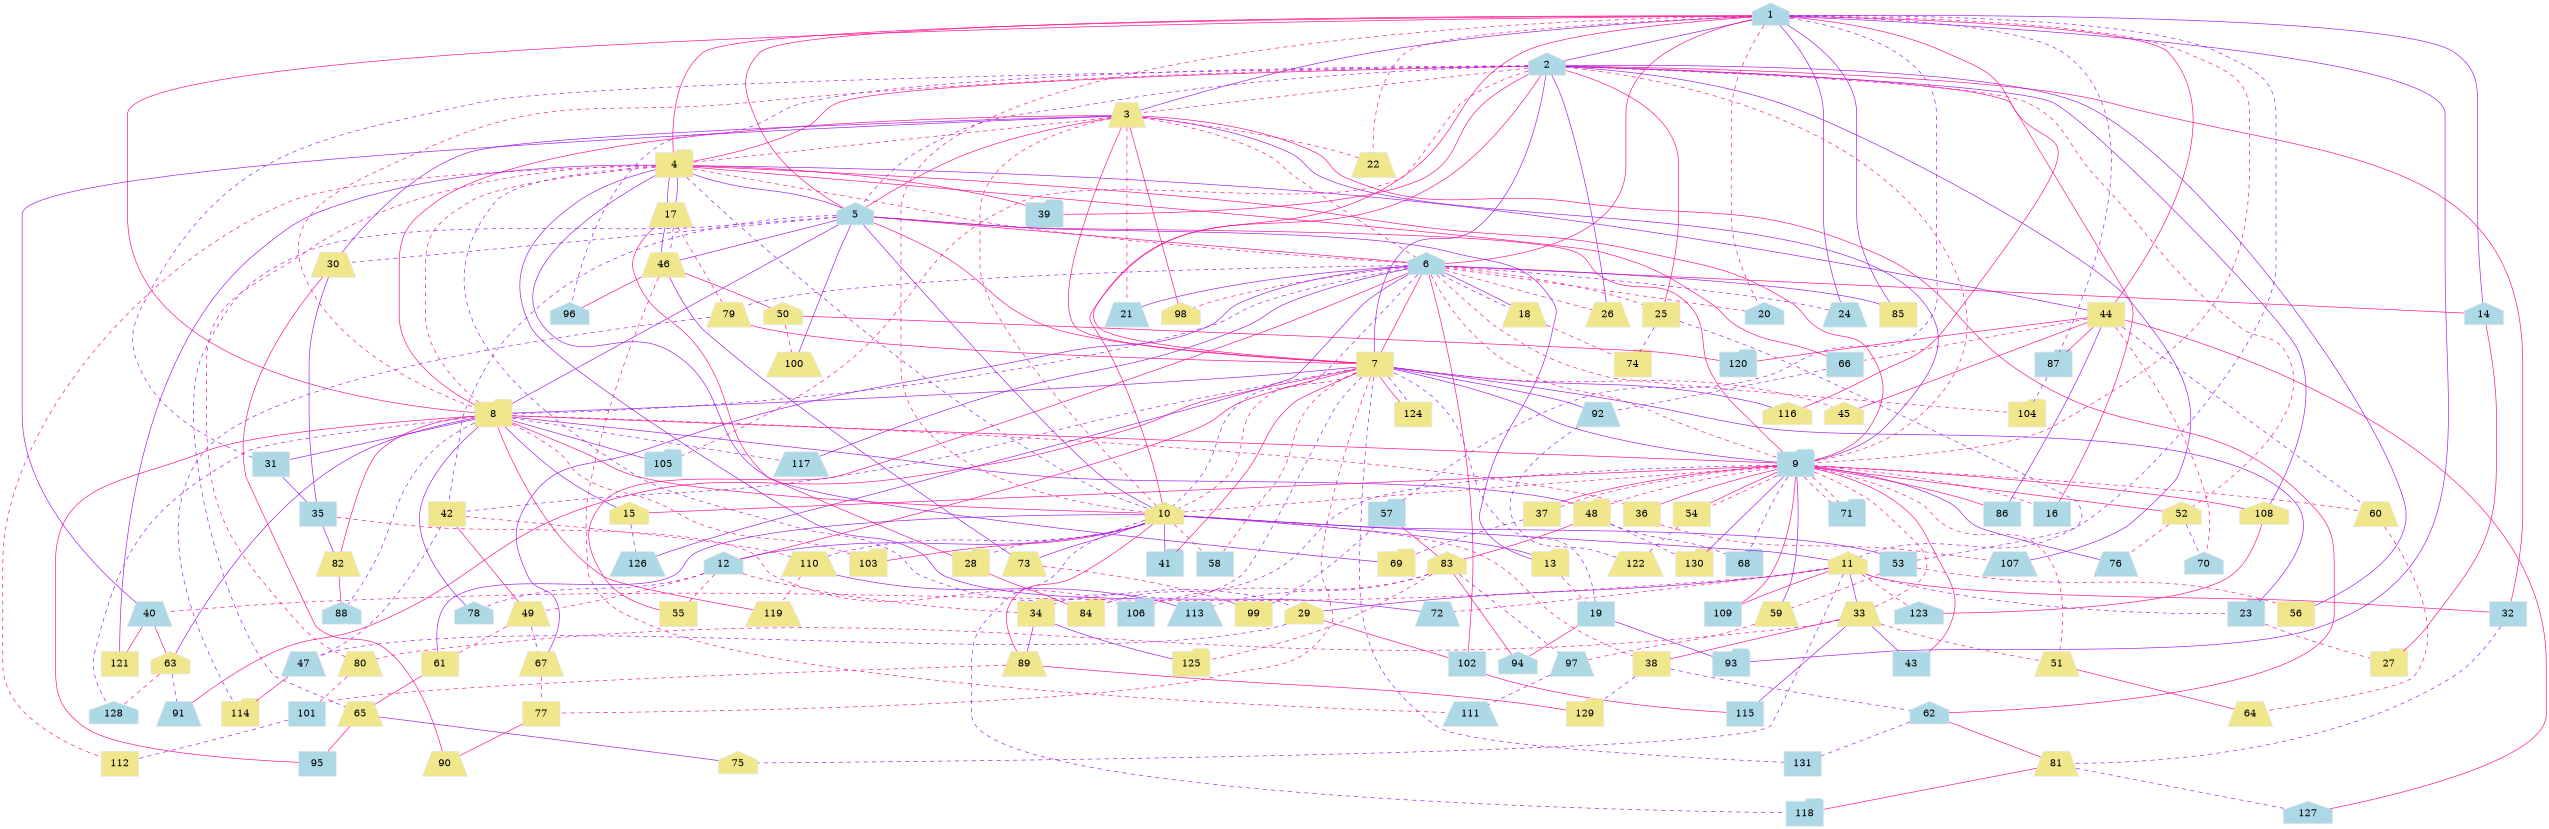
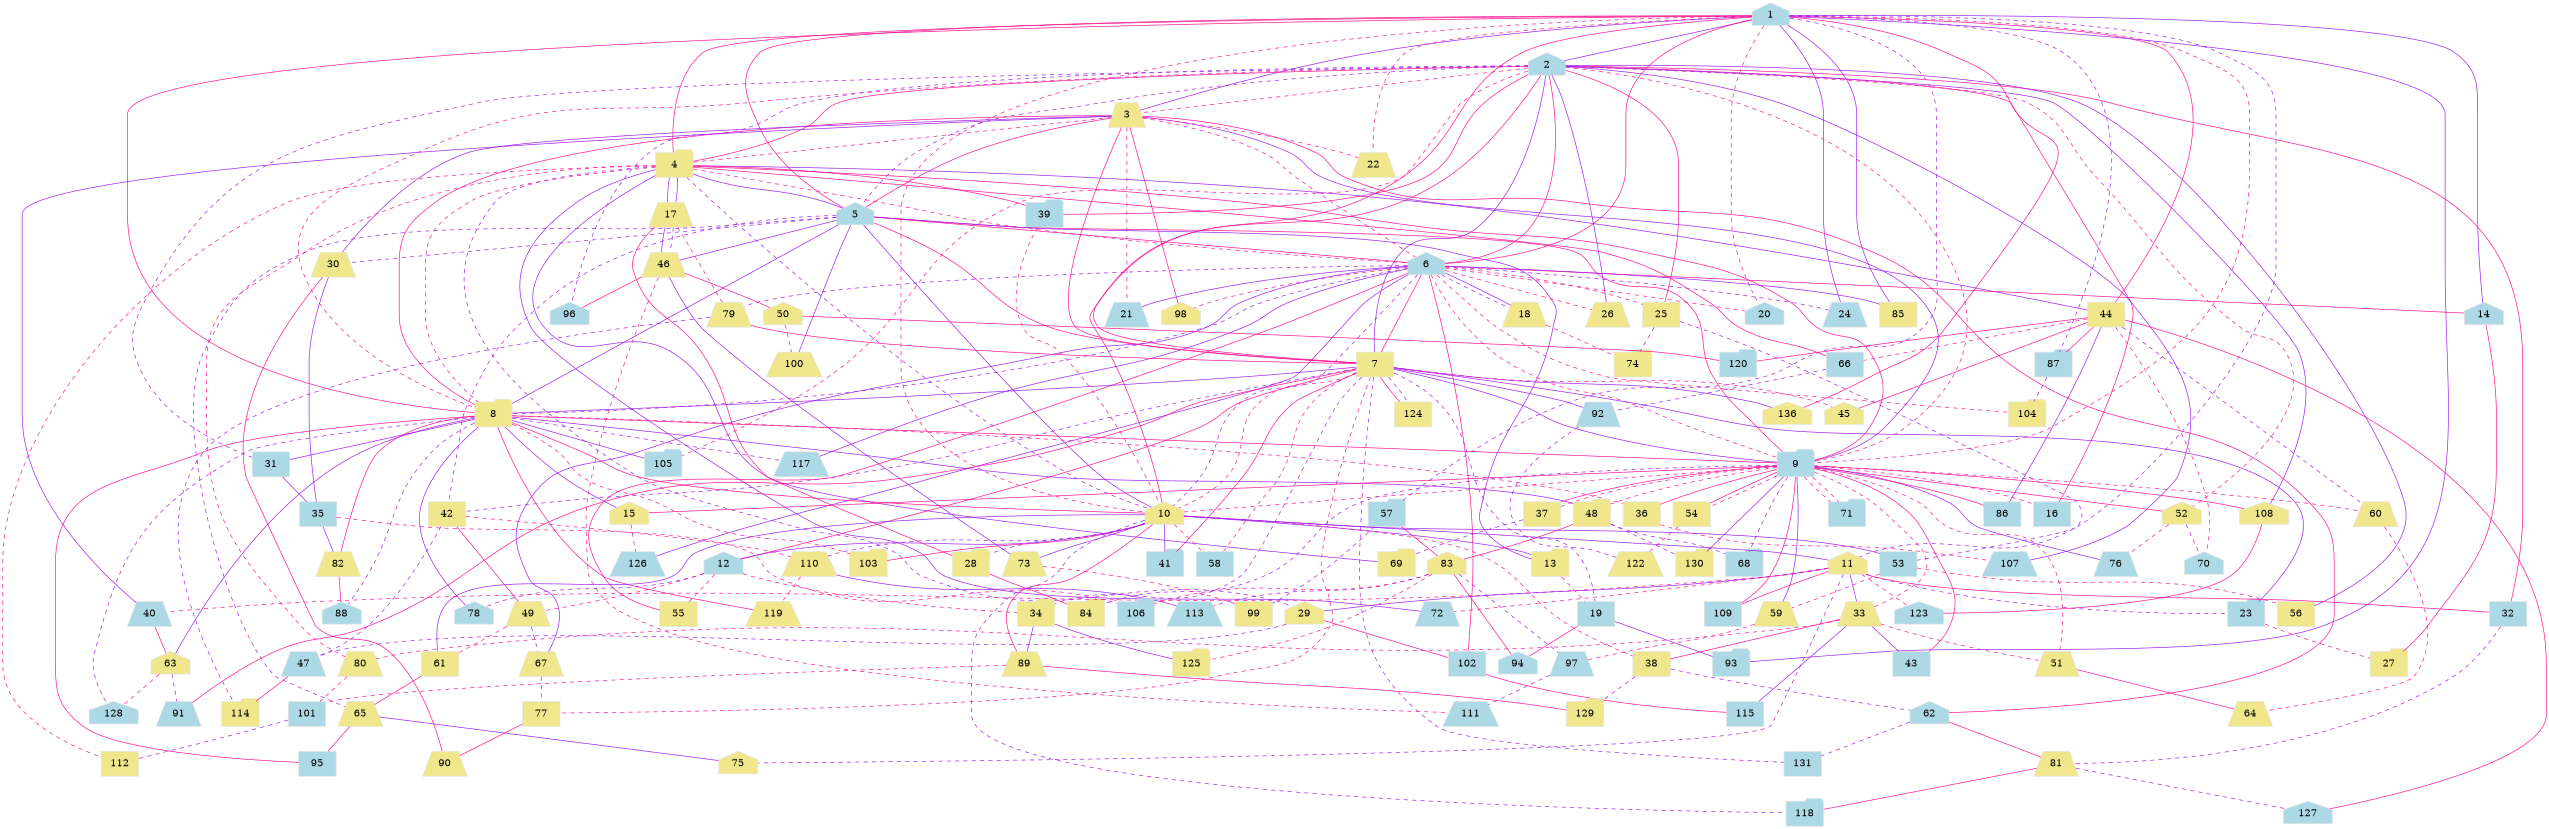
none -> (1547, 194)
(991, 301) -> (1070, 364)
(1787, 414) -> (1787, 414)
(120, 664) -> none
